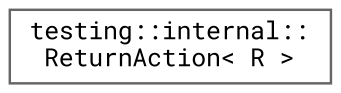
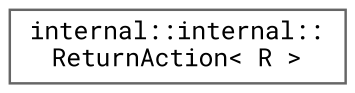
(170, 47) -> (178, 47)
